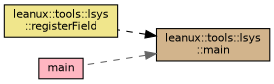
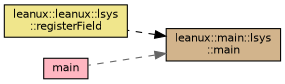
(61, 21) -> (66, 21)
(213, 45) -> (223, 45)
